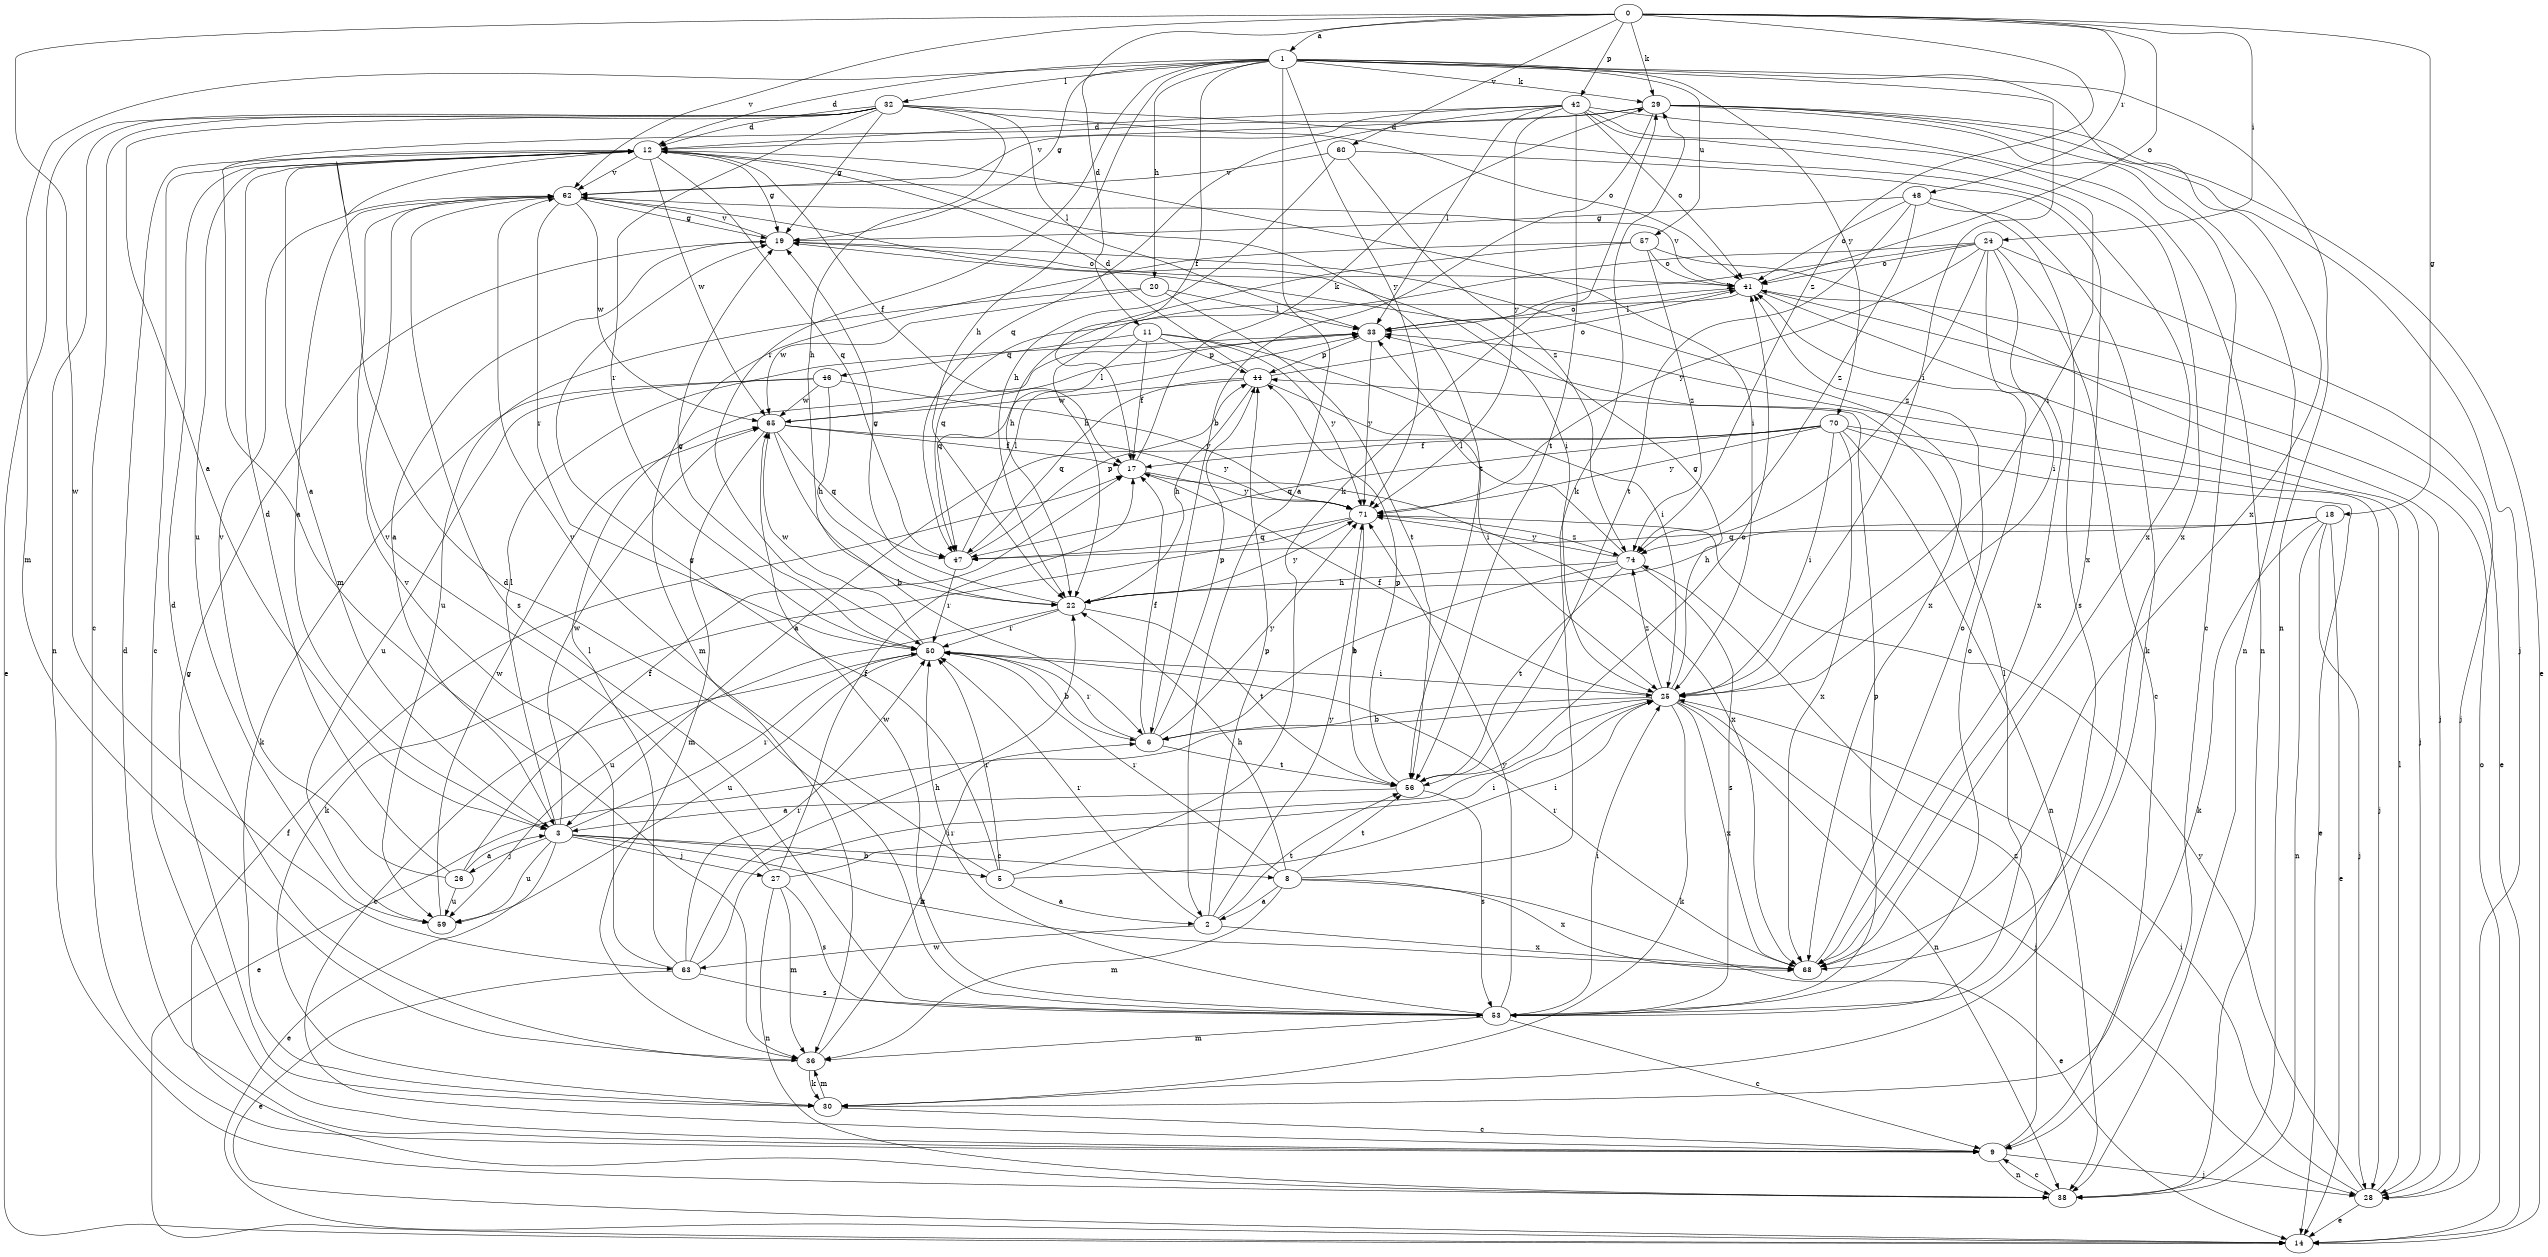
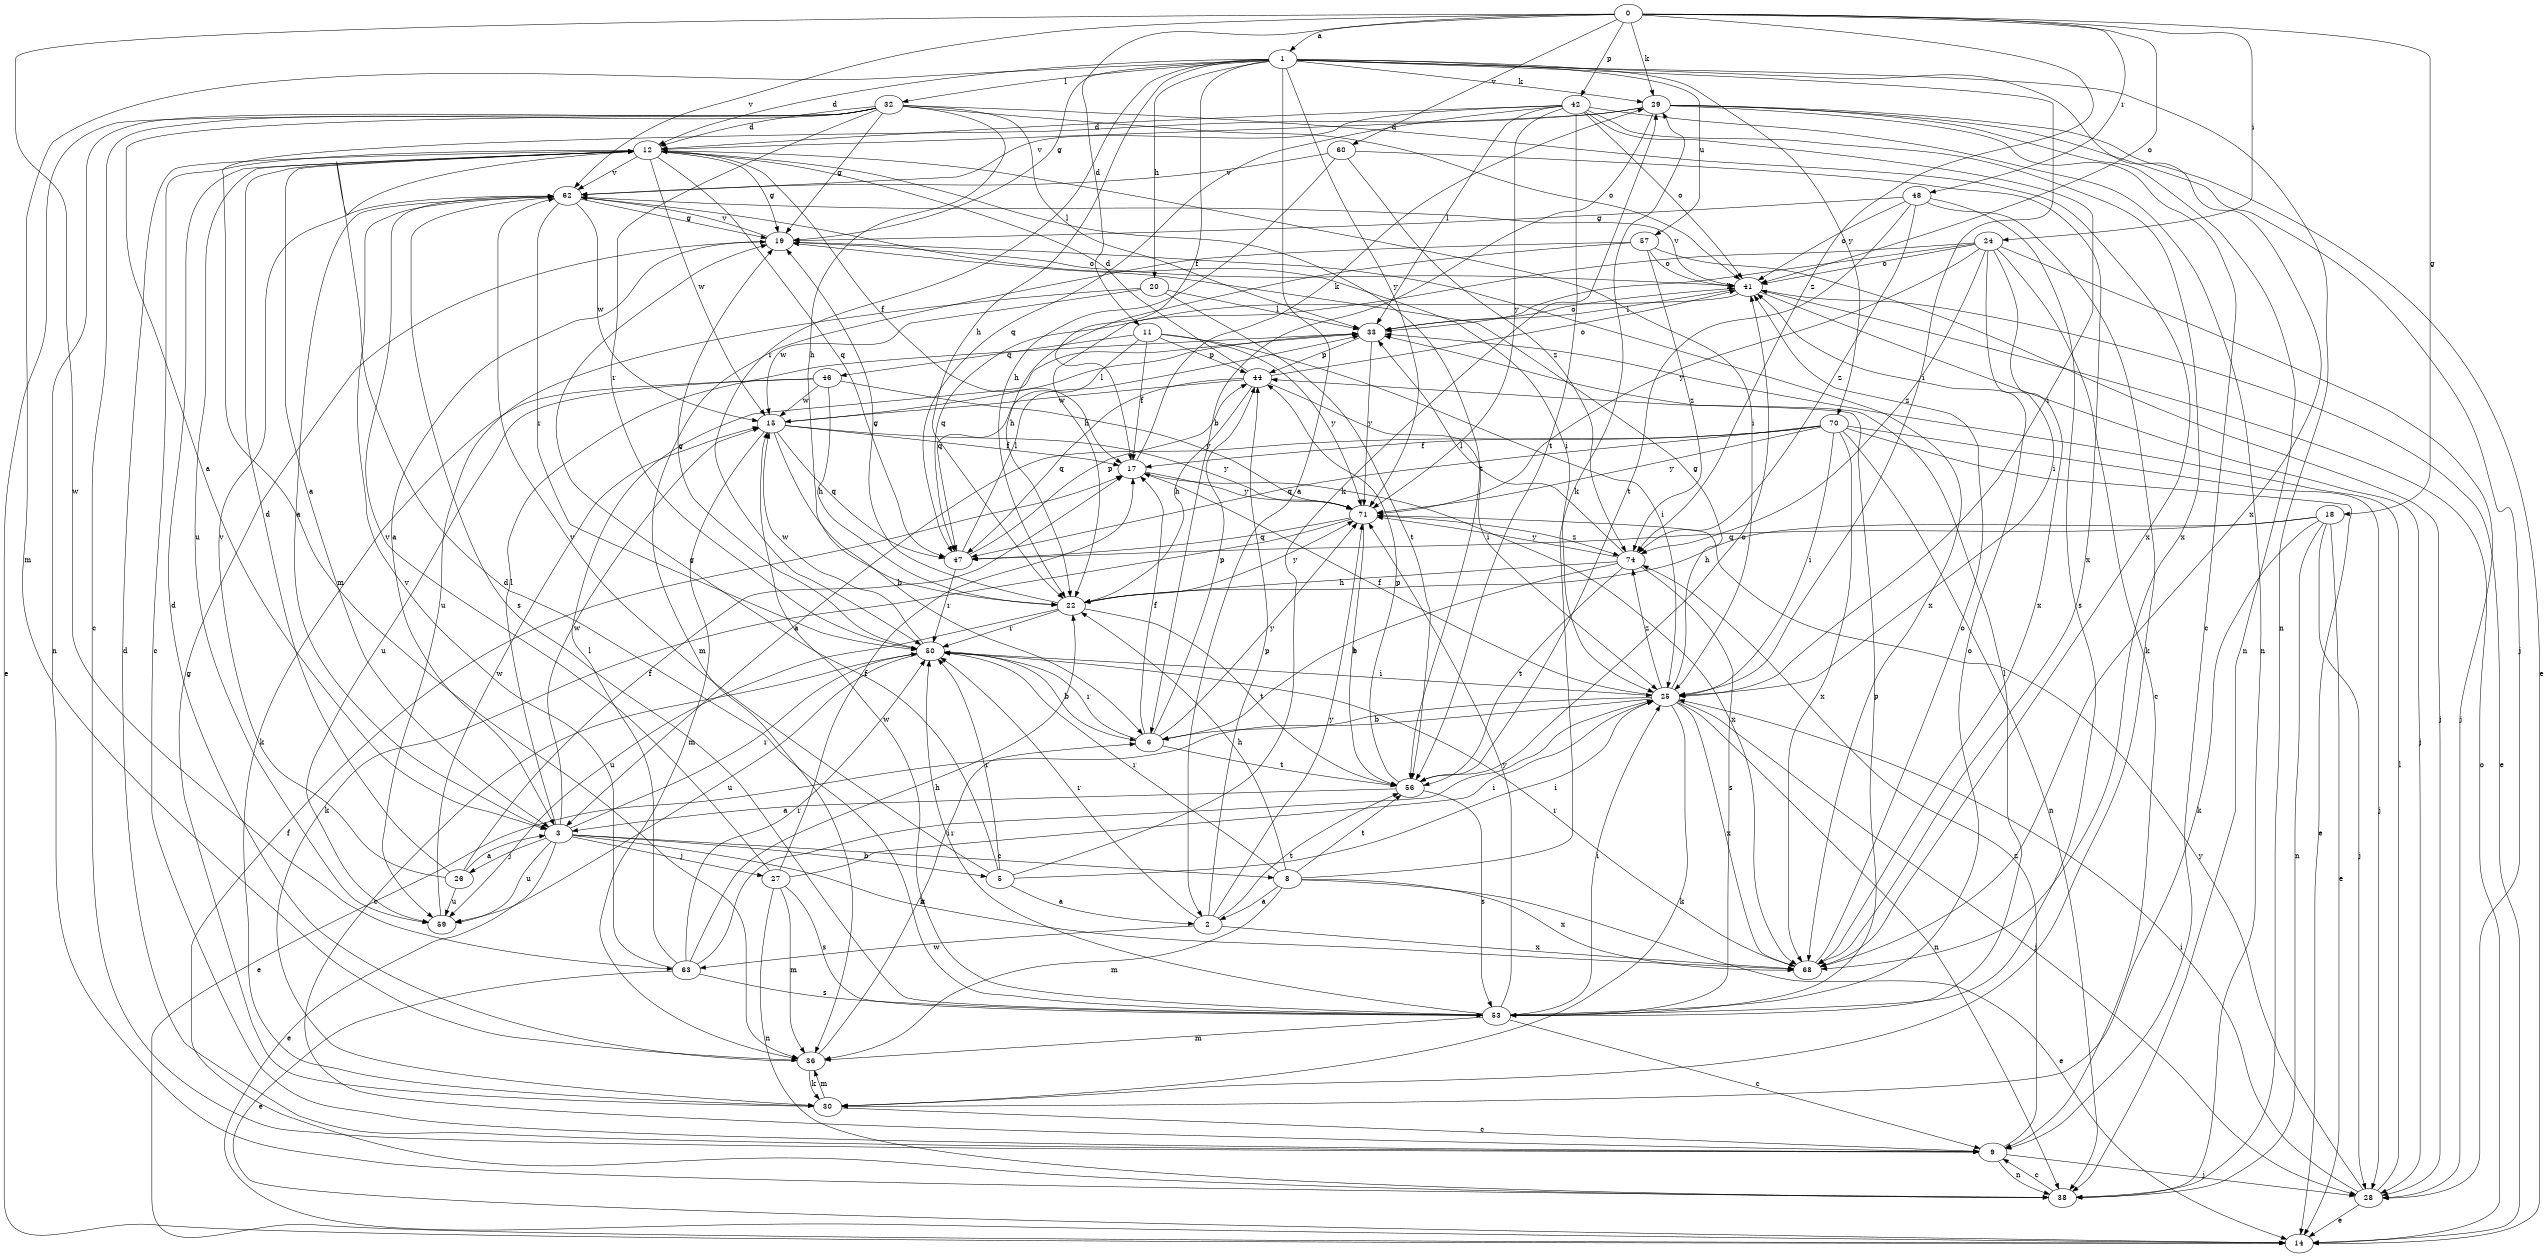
(771, 424) -> (771, 424)
